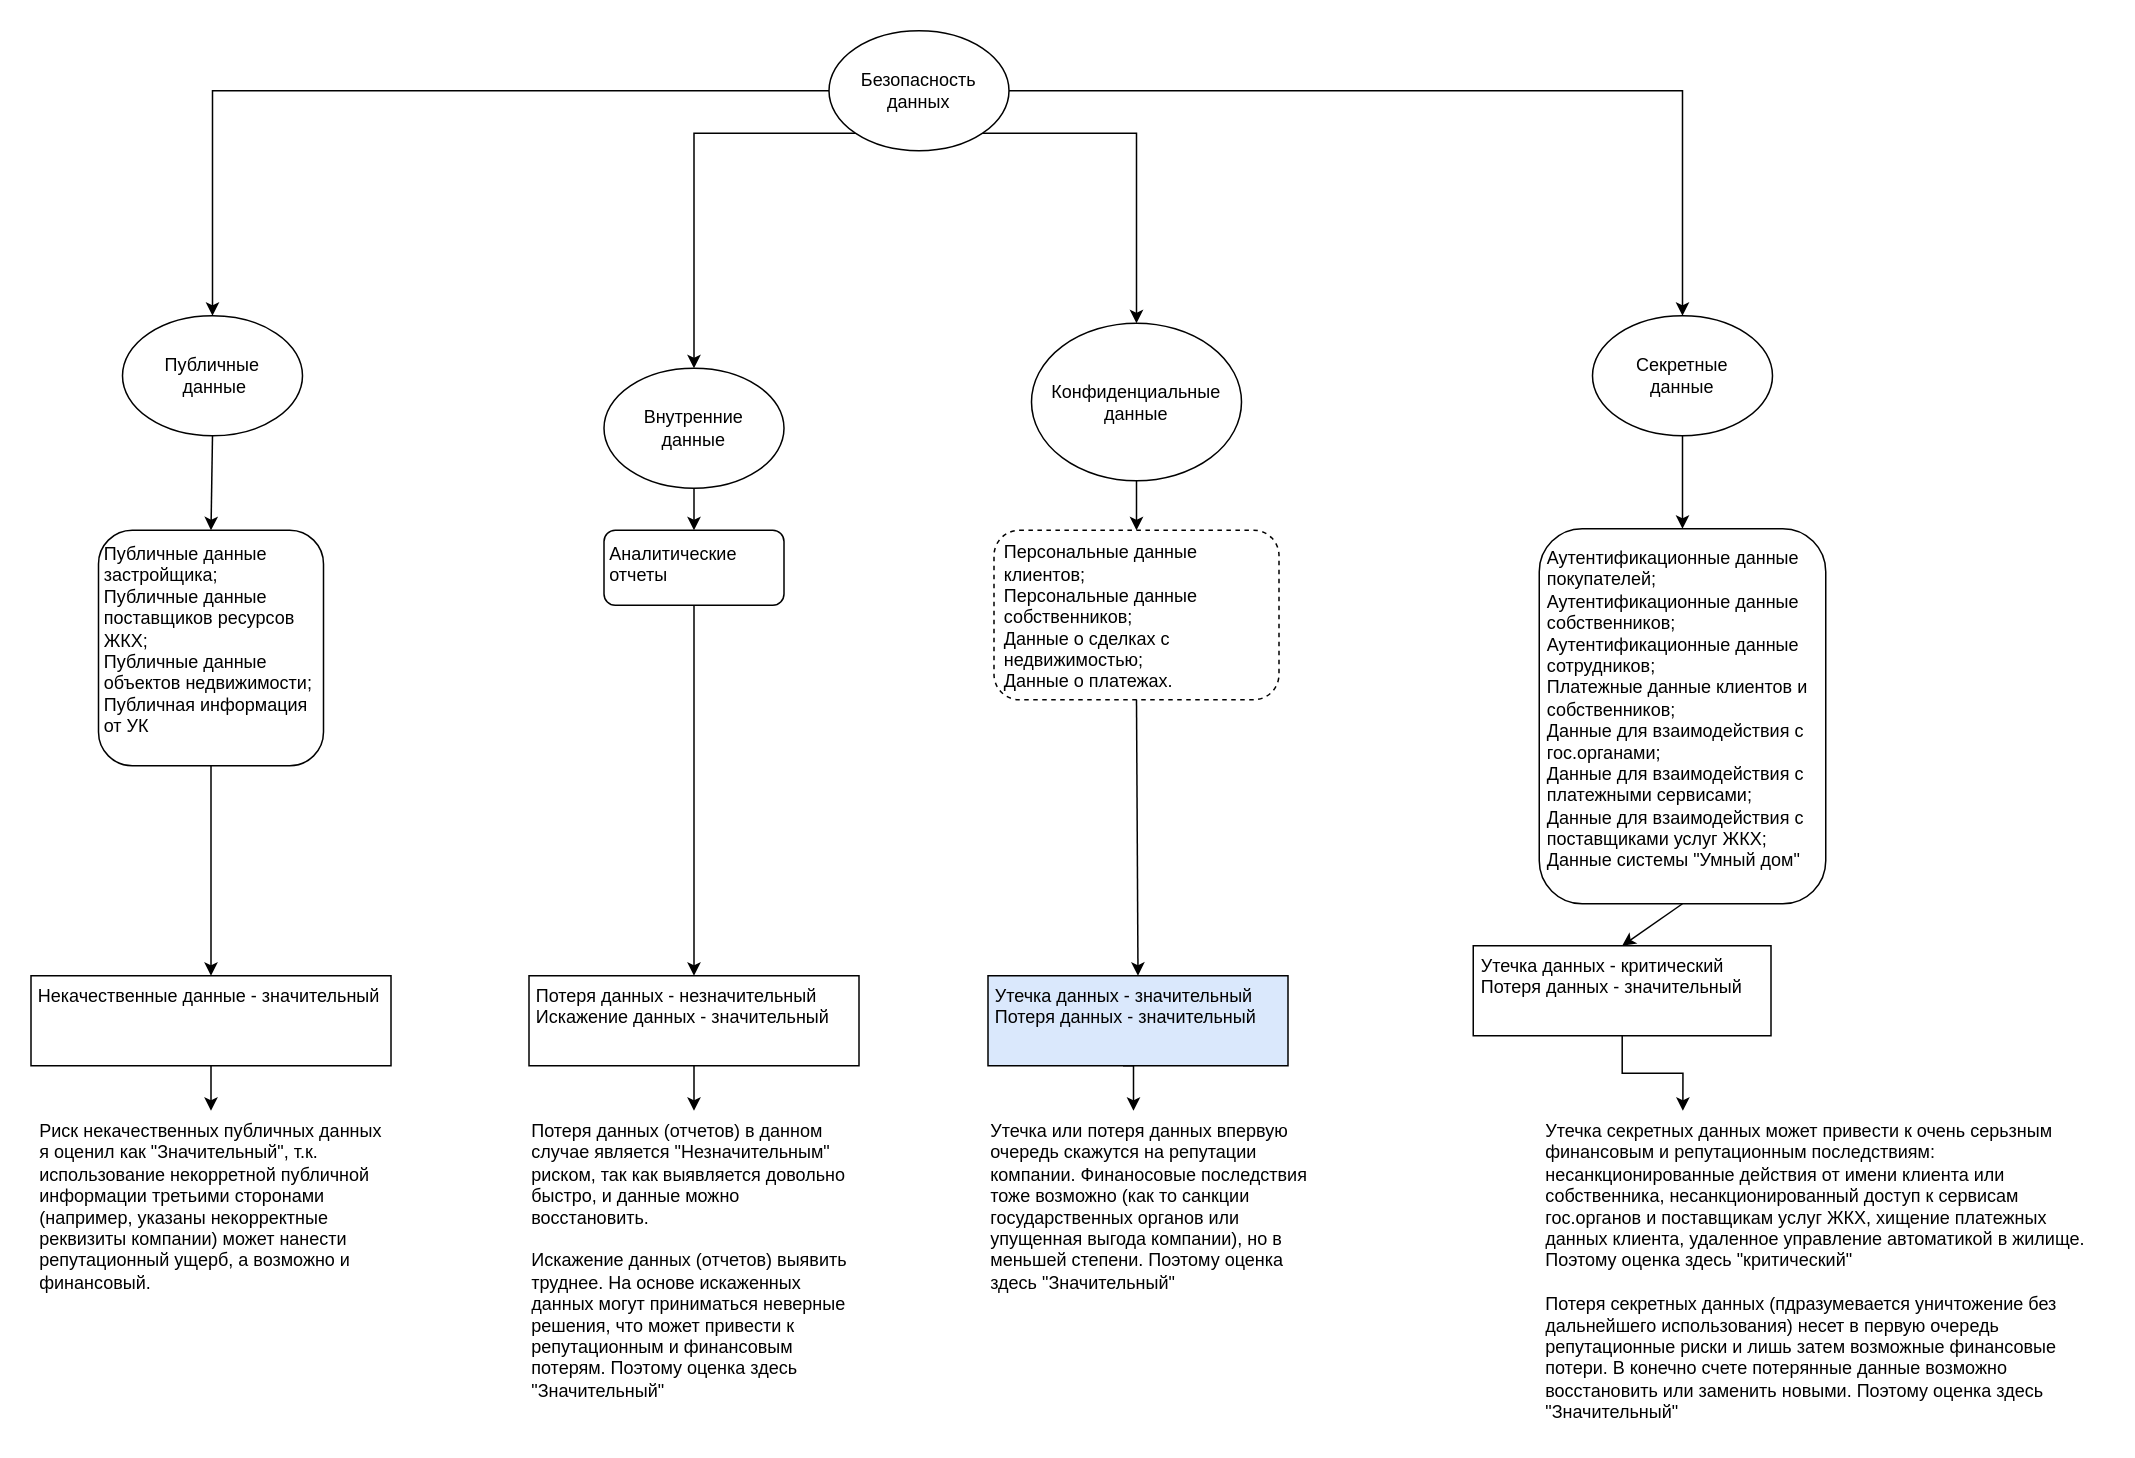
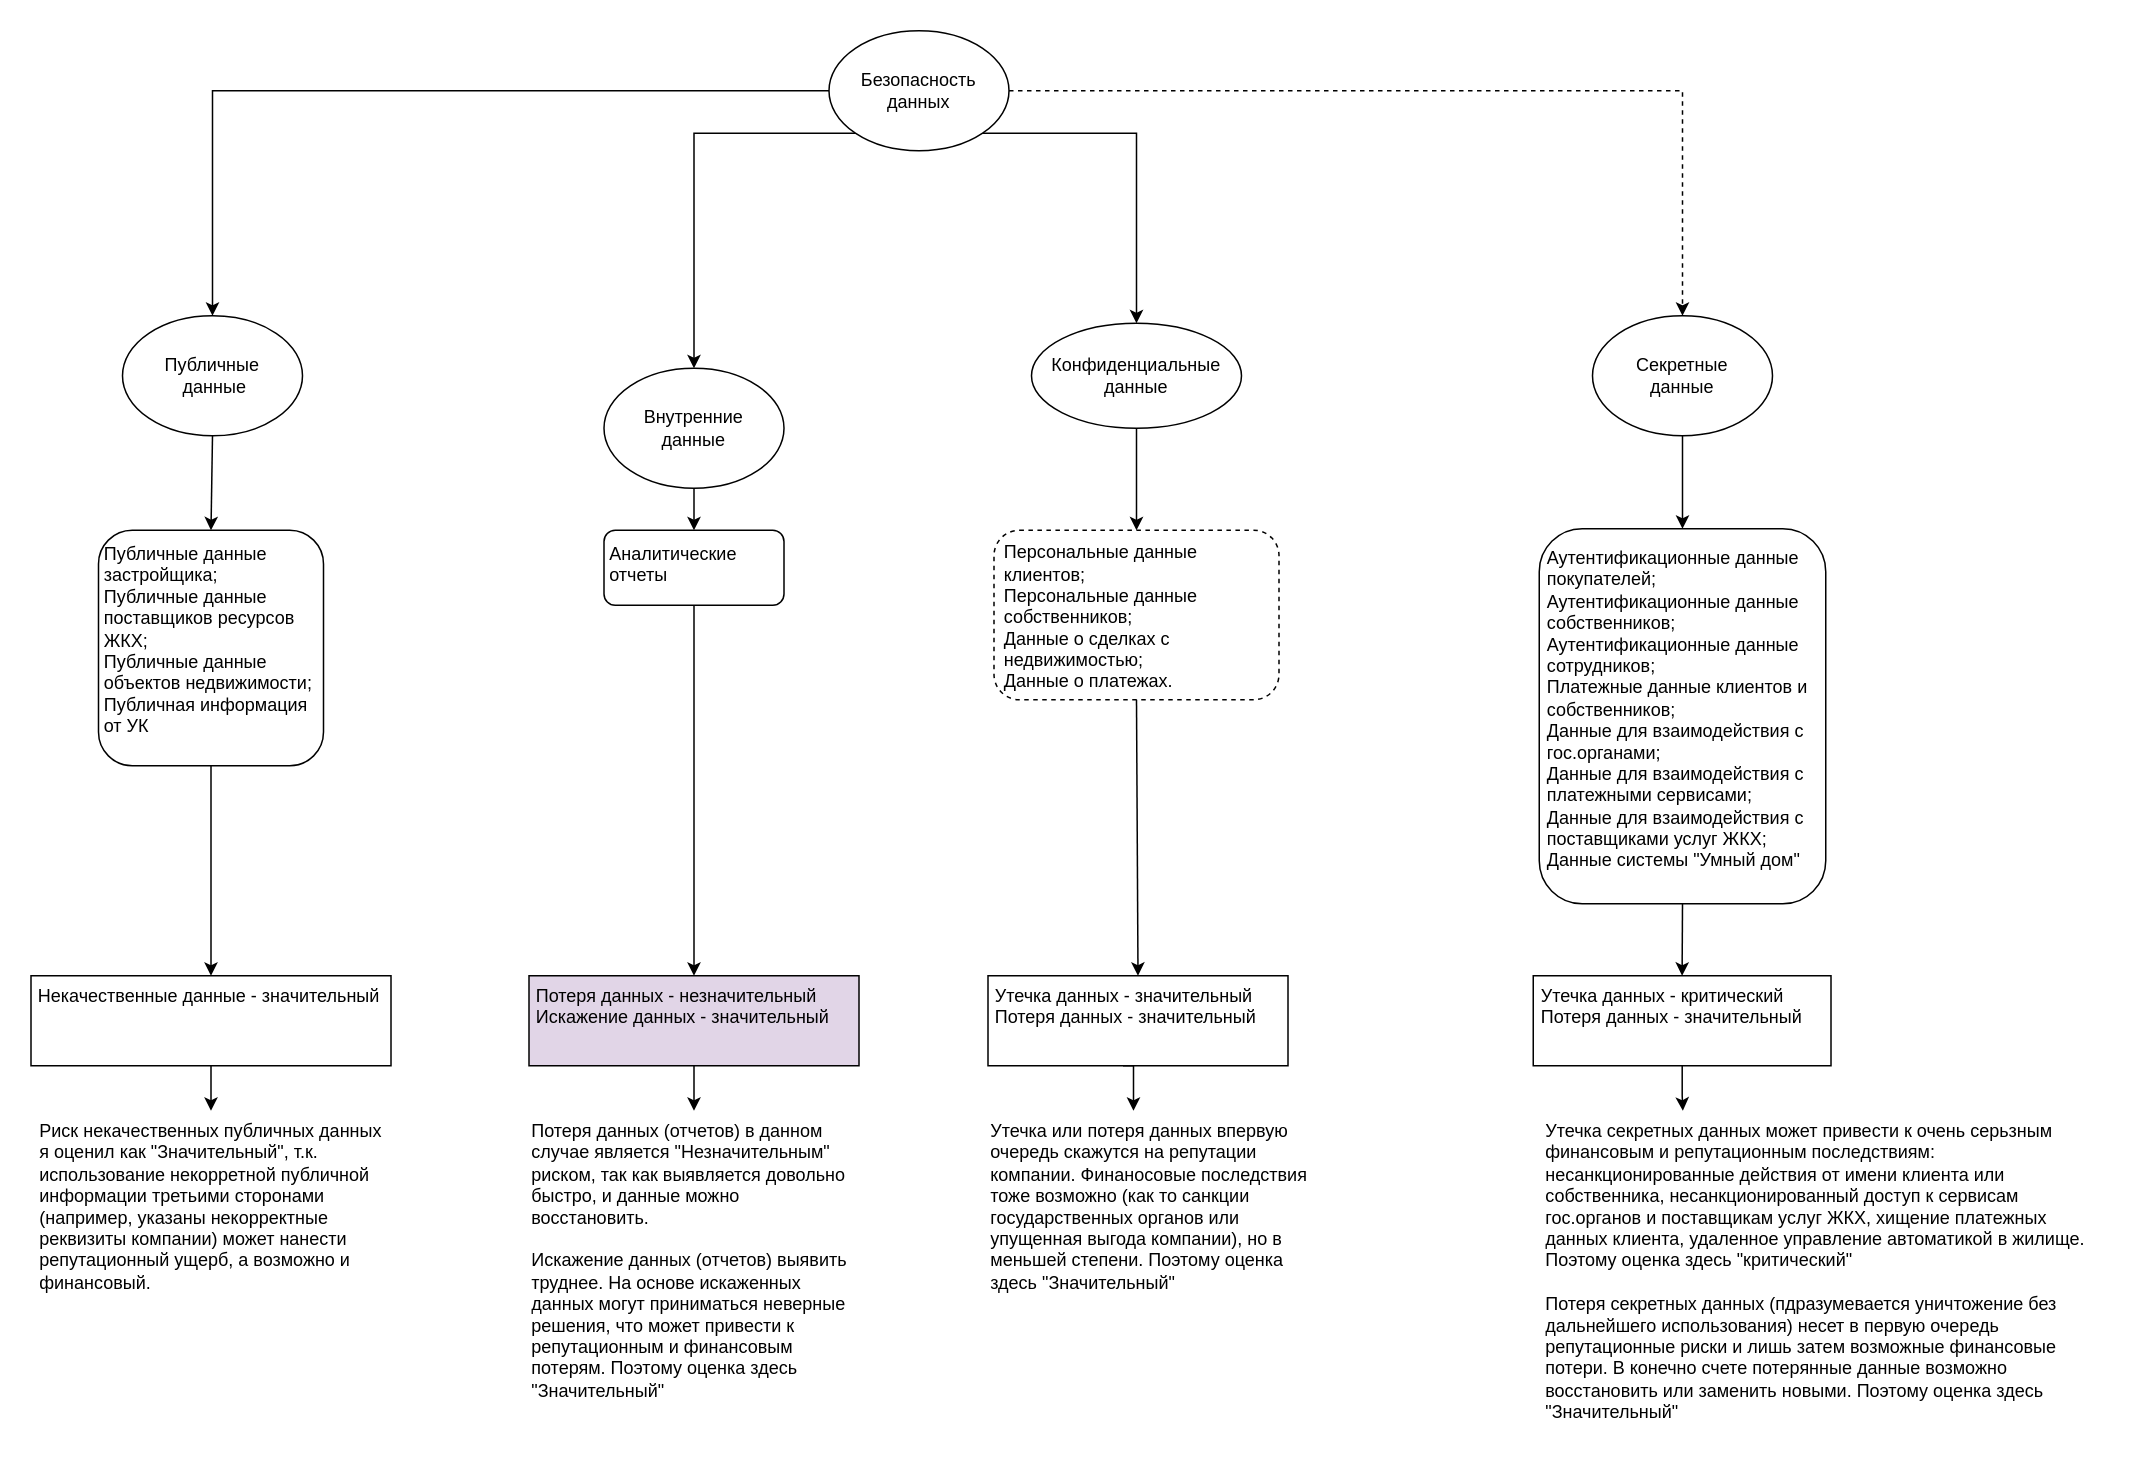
(1454, 91) -> (1454, 91)
(1136, 402) -> (1136, 376)
(1622, 991) -> (1682, 1021)
(694, 1021) -> (694, 1021)
(1138, 1021) -> (1138, 1021)
